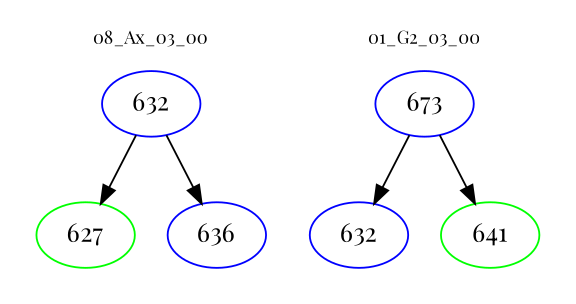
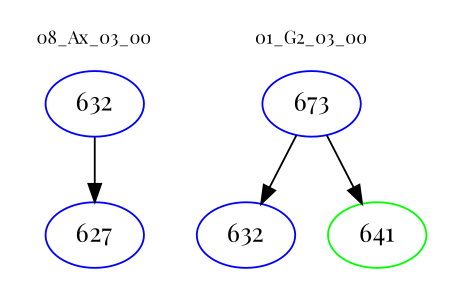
(86, 235) -> (95, 235)
(217, 235) -> none
